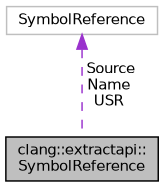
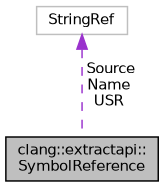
(82, 21) -> (82, 21)
